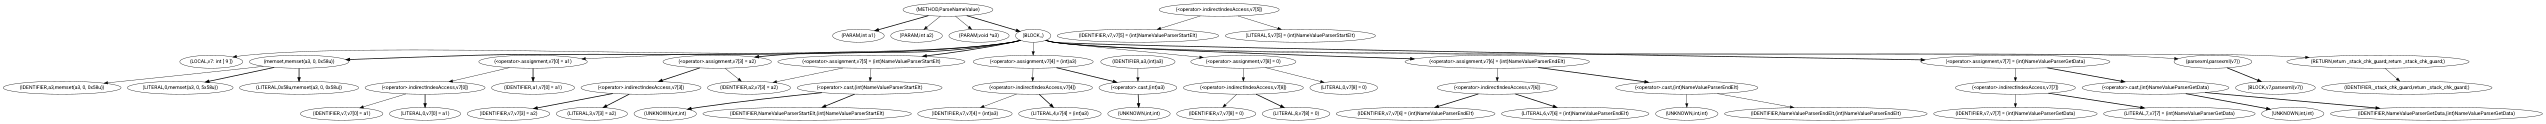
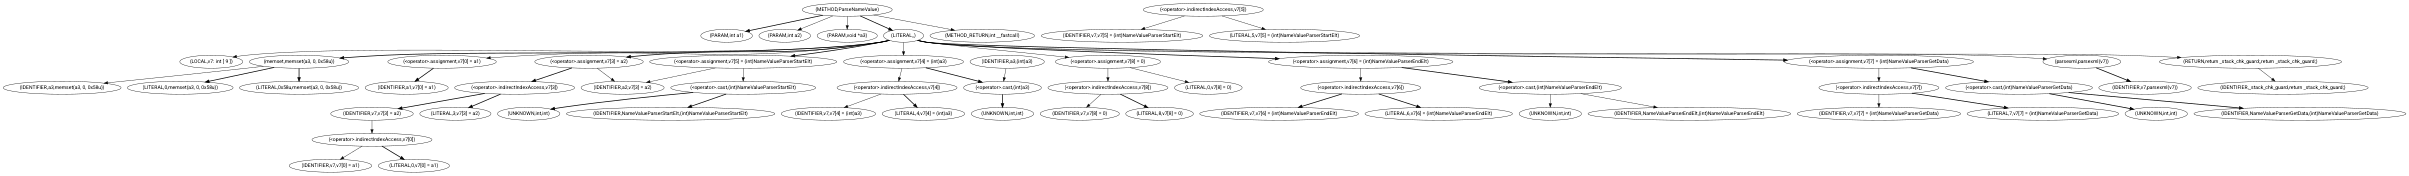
none -> (982, 36)
(1033, 36) -> (904, 36)
(481, 74) -> (372, 125)
(180, 88) -> (180, 88)
(2275, 88) -> (2145, 88)
